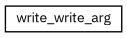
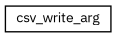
(64, 19) -> (58, 19)
